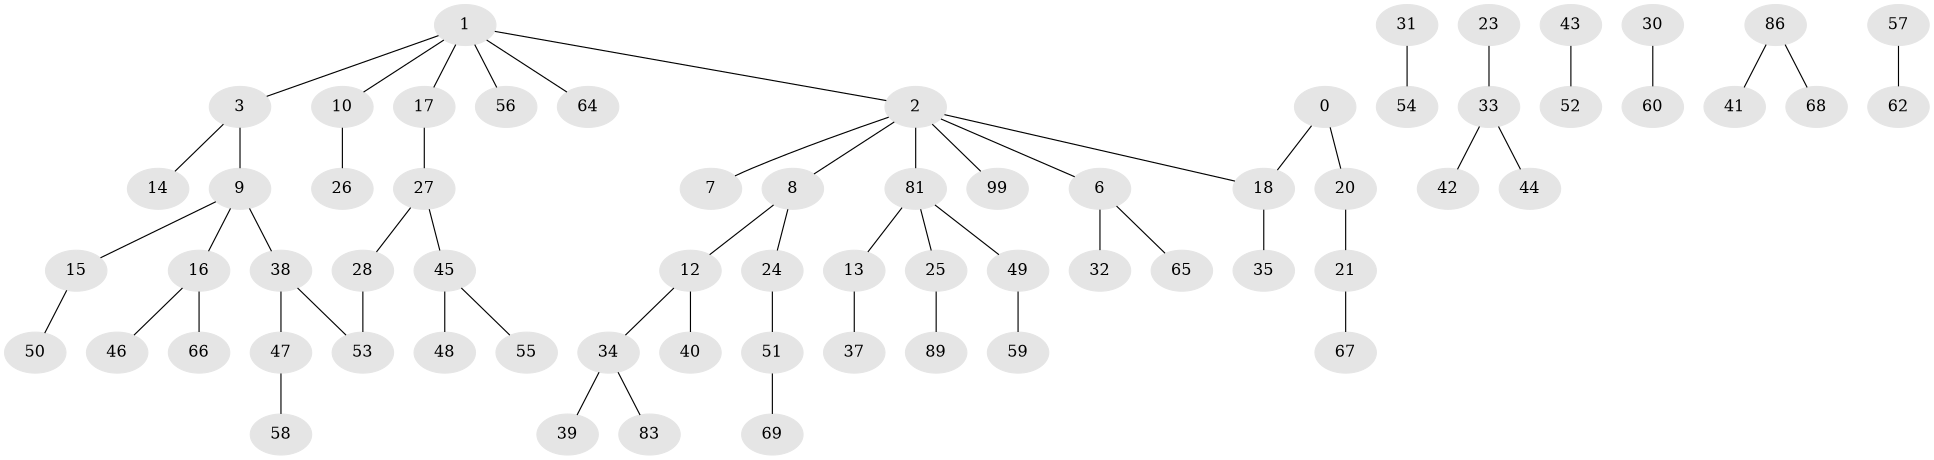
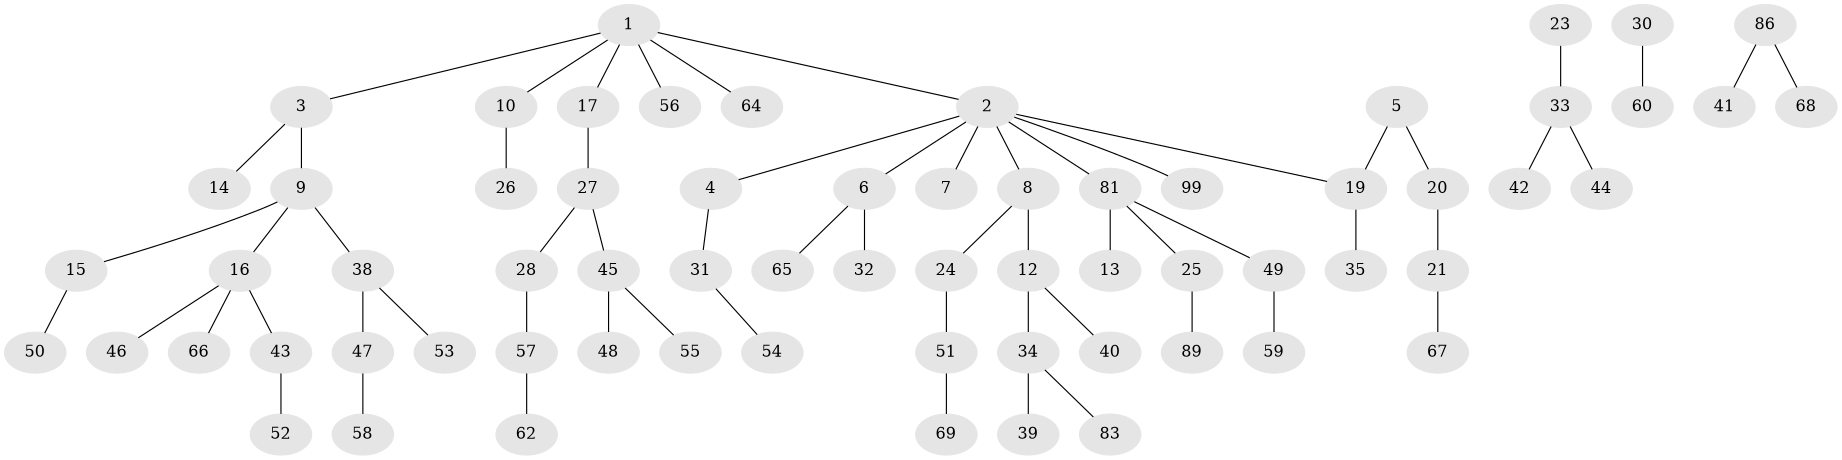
(1325, 107) -> (1397, 107)
none -> (711, 189)
(1264, 189) -> (1356, 189)
none -> (261, 312)
(363, 312) -> (527, 312)
(854, 353) -> none
